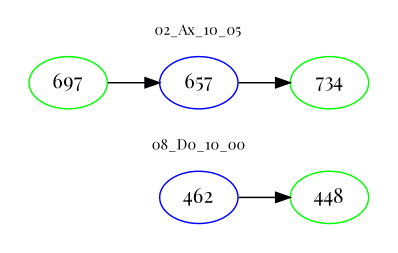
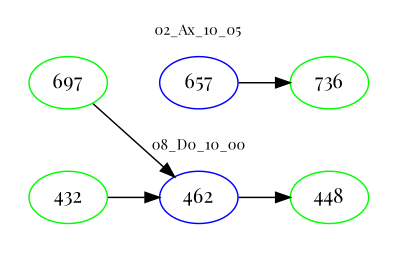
(126, 83) -> (135, 142)
(329, 83) -> (329, 83)
none -> (68, 197)
